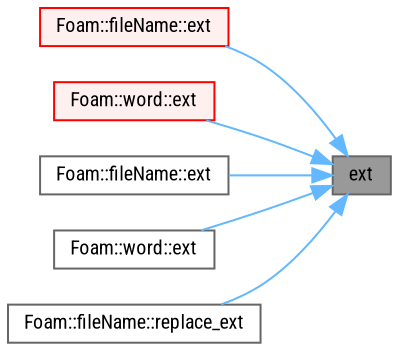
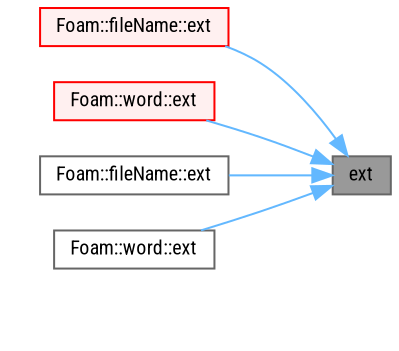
(134, 324) -> none
